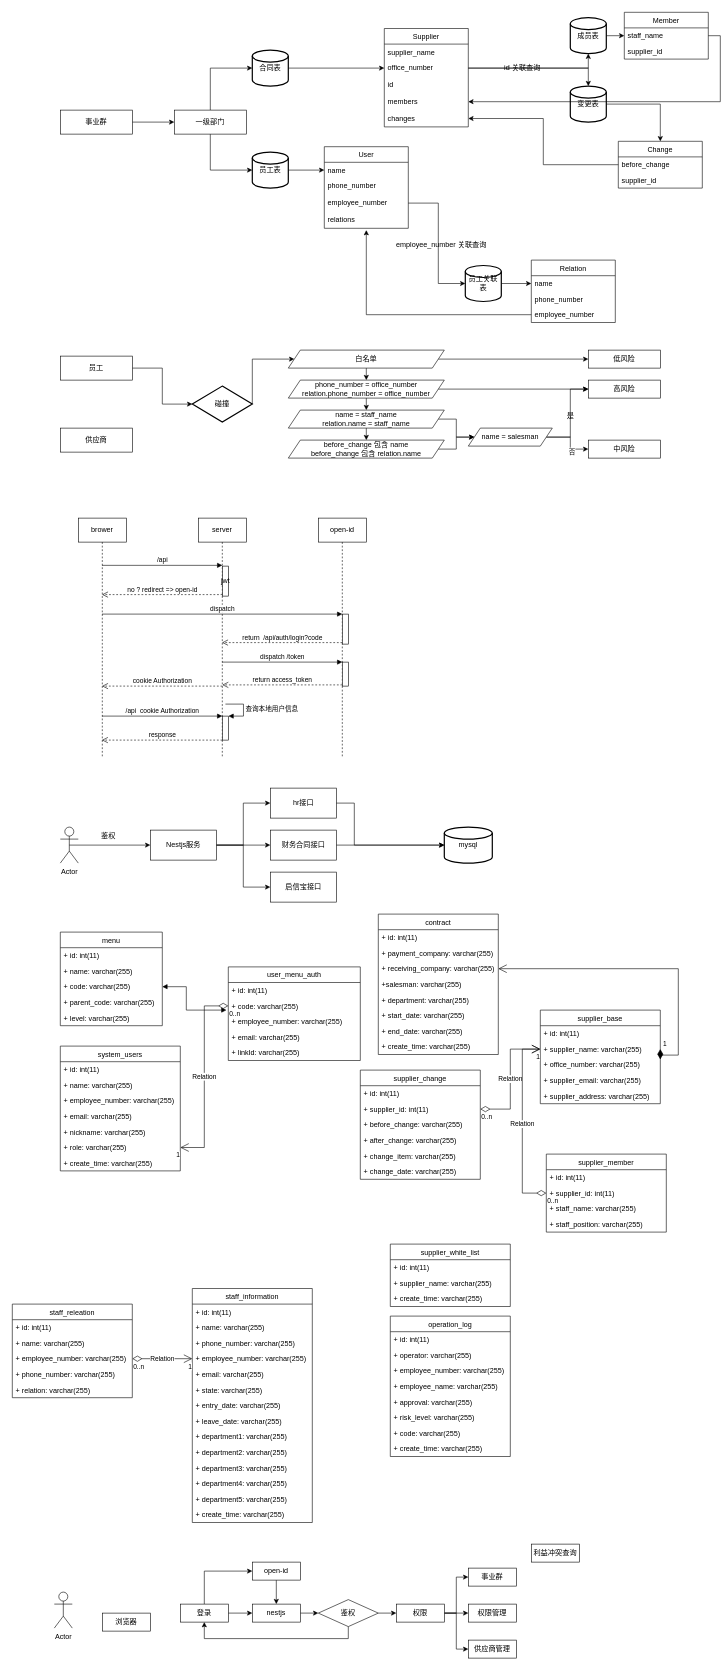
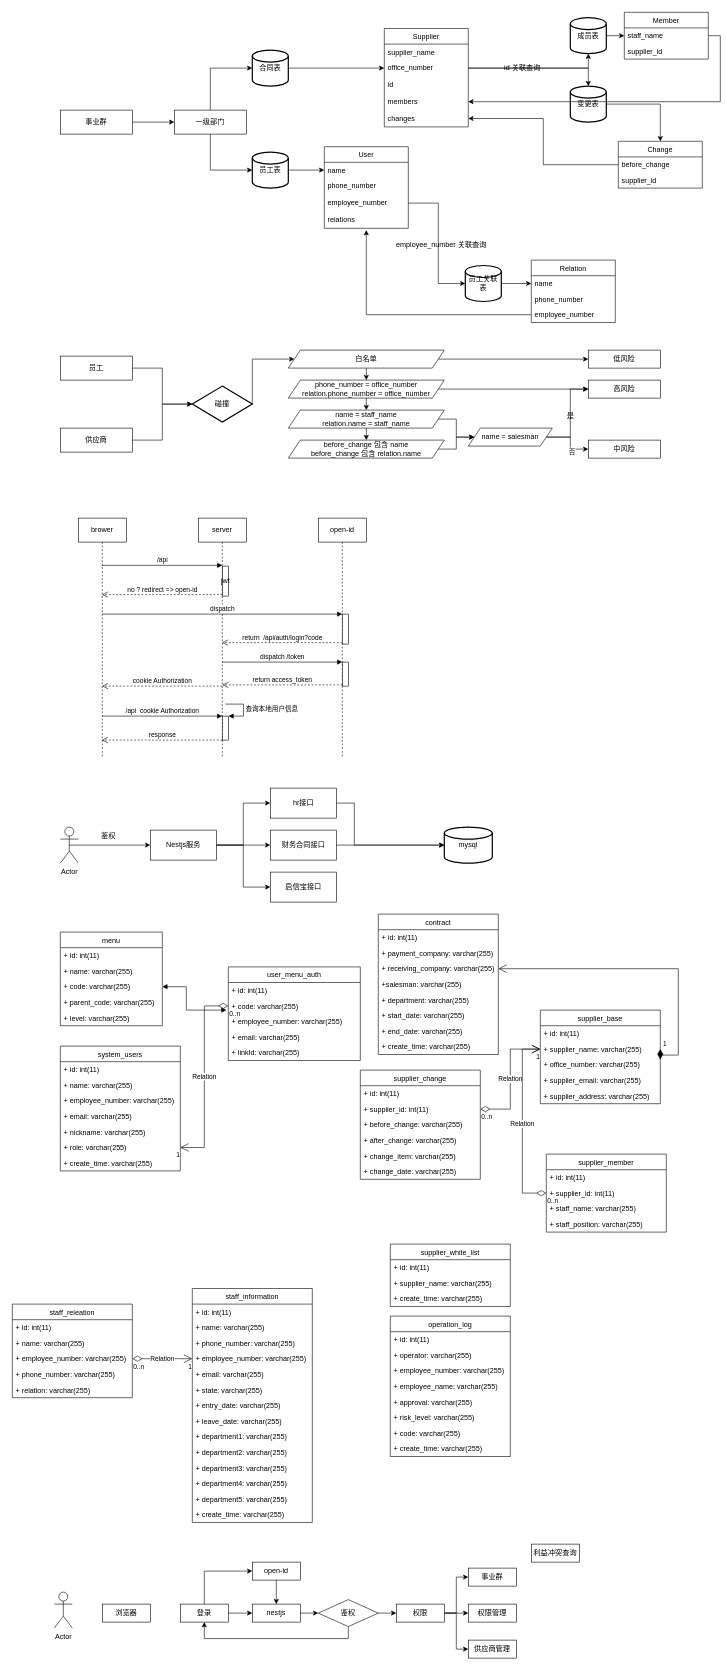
none -> (162, 438)
(126, 1622) -> (126, 1613)
